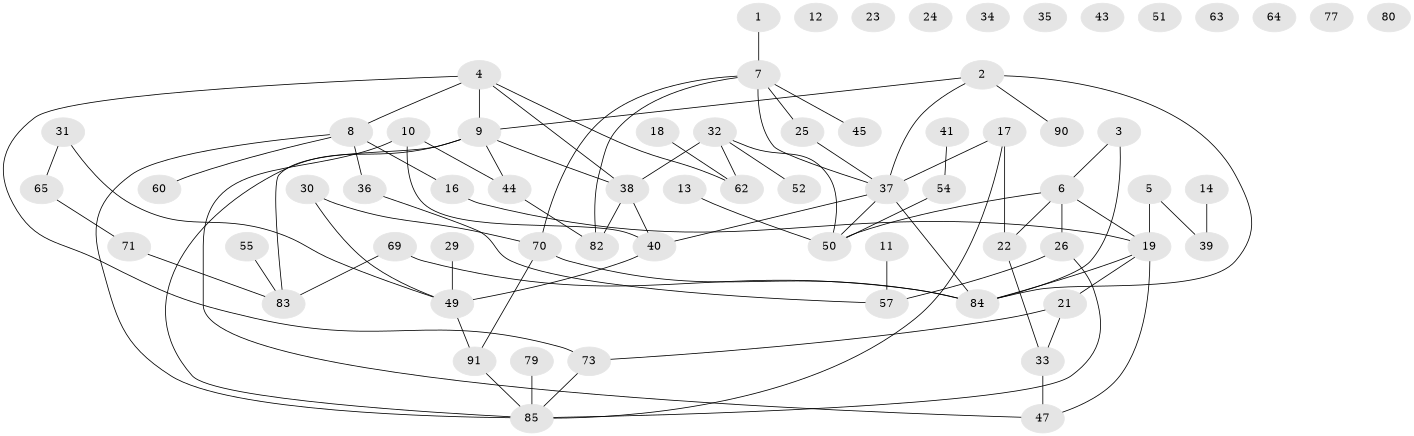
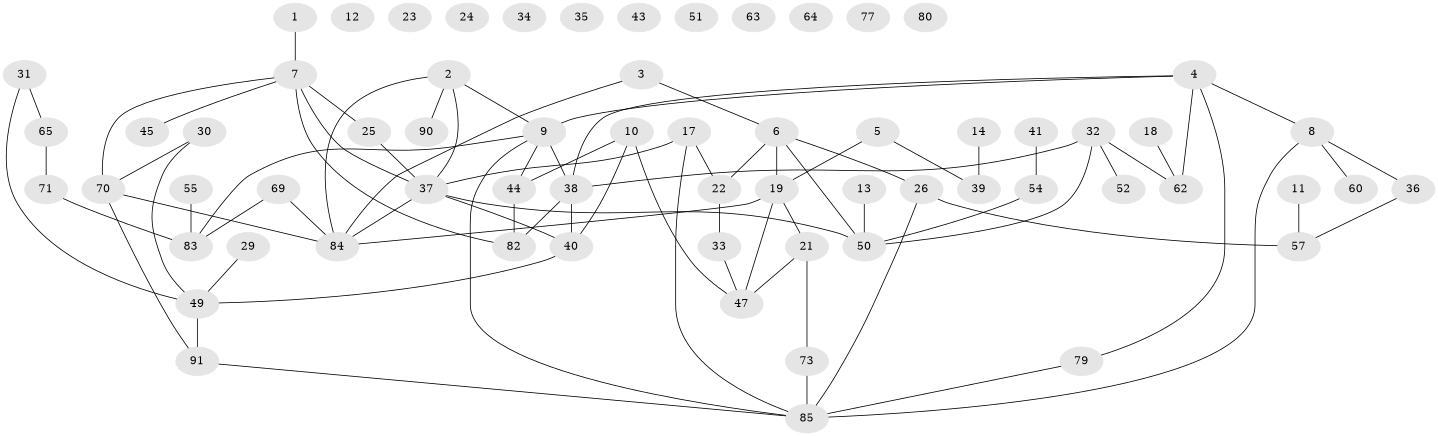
(452, 189) -> none
(35, 230) -> (1224, 254)
(1054, 333) -> (774, 275)
